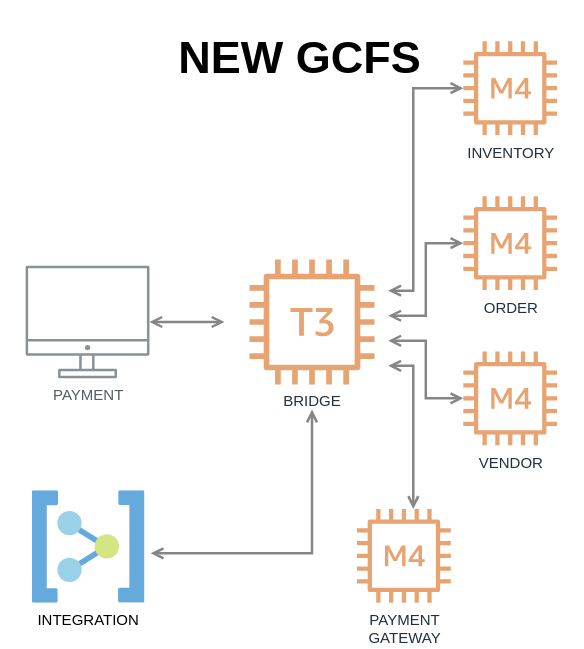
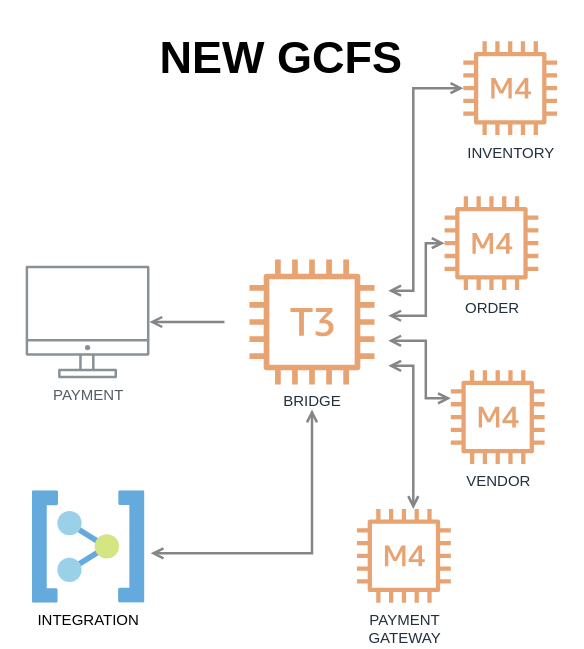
(299, 57) -> (281, 57)
(510, 243) -> (491, 243)
(215, 322) -> (218, 322)
(510, 398) -> (498, 417)
